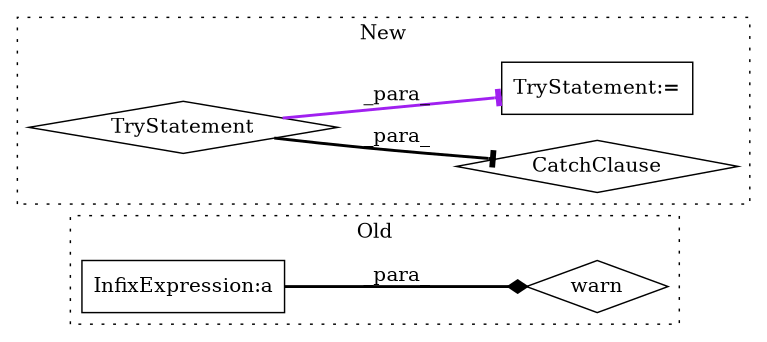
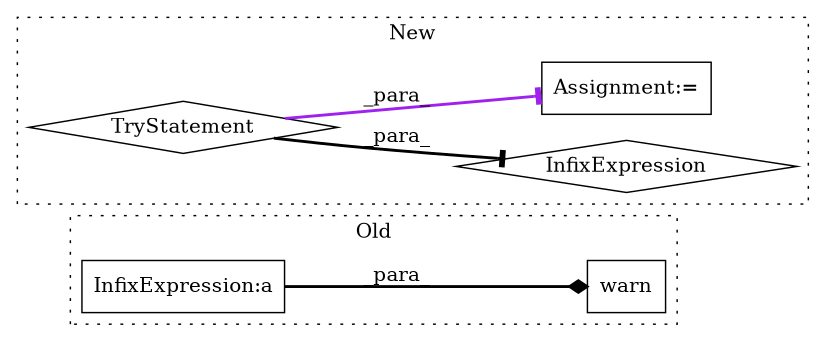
(597, 88) -> (627, 88)
(597, 166) -> (627, 166)
(597, 287) -> (627, 287)
